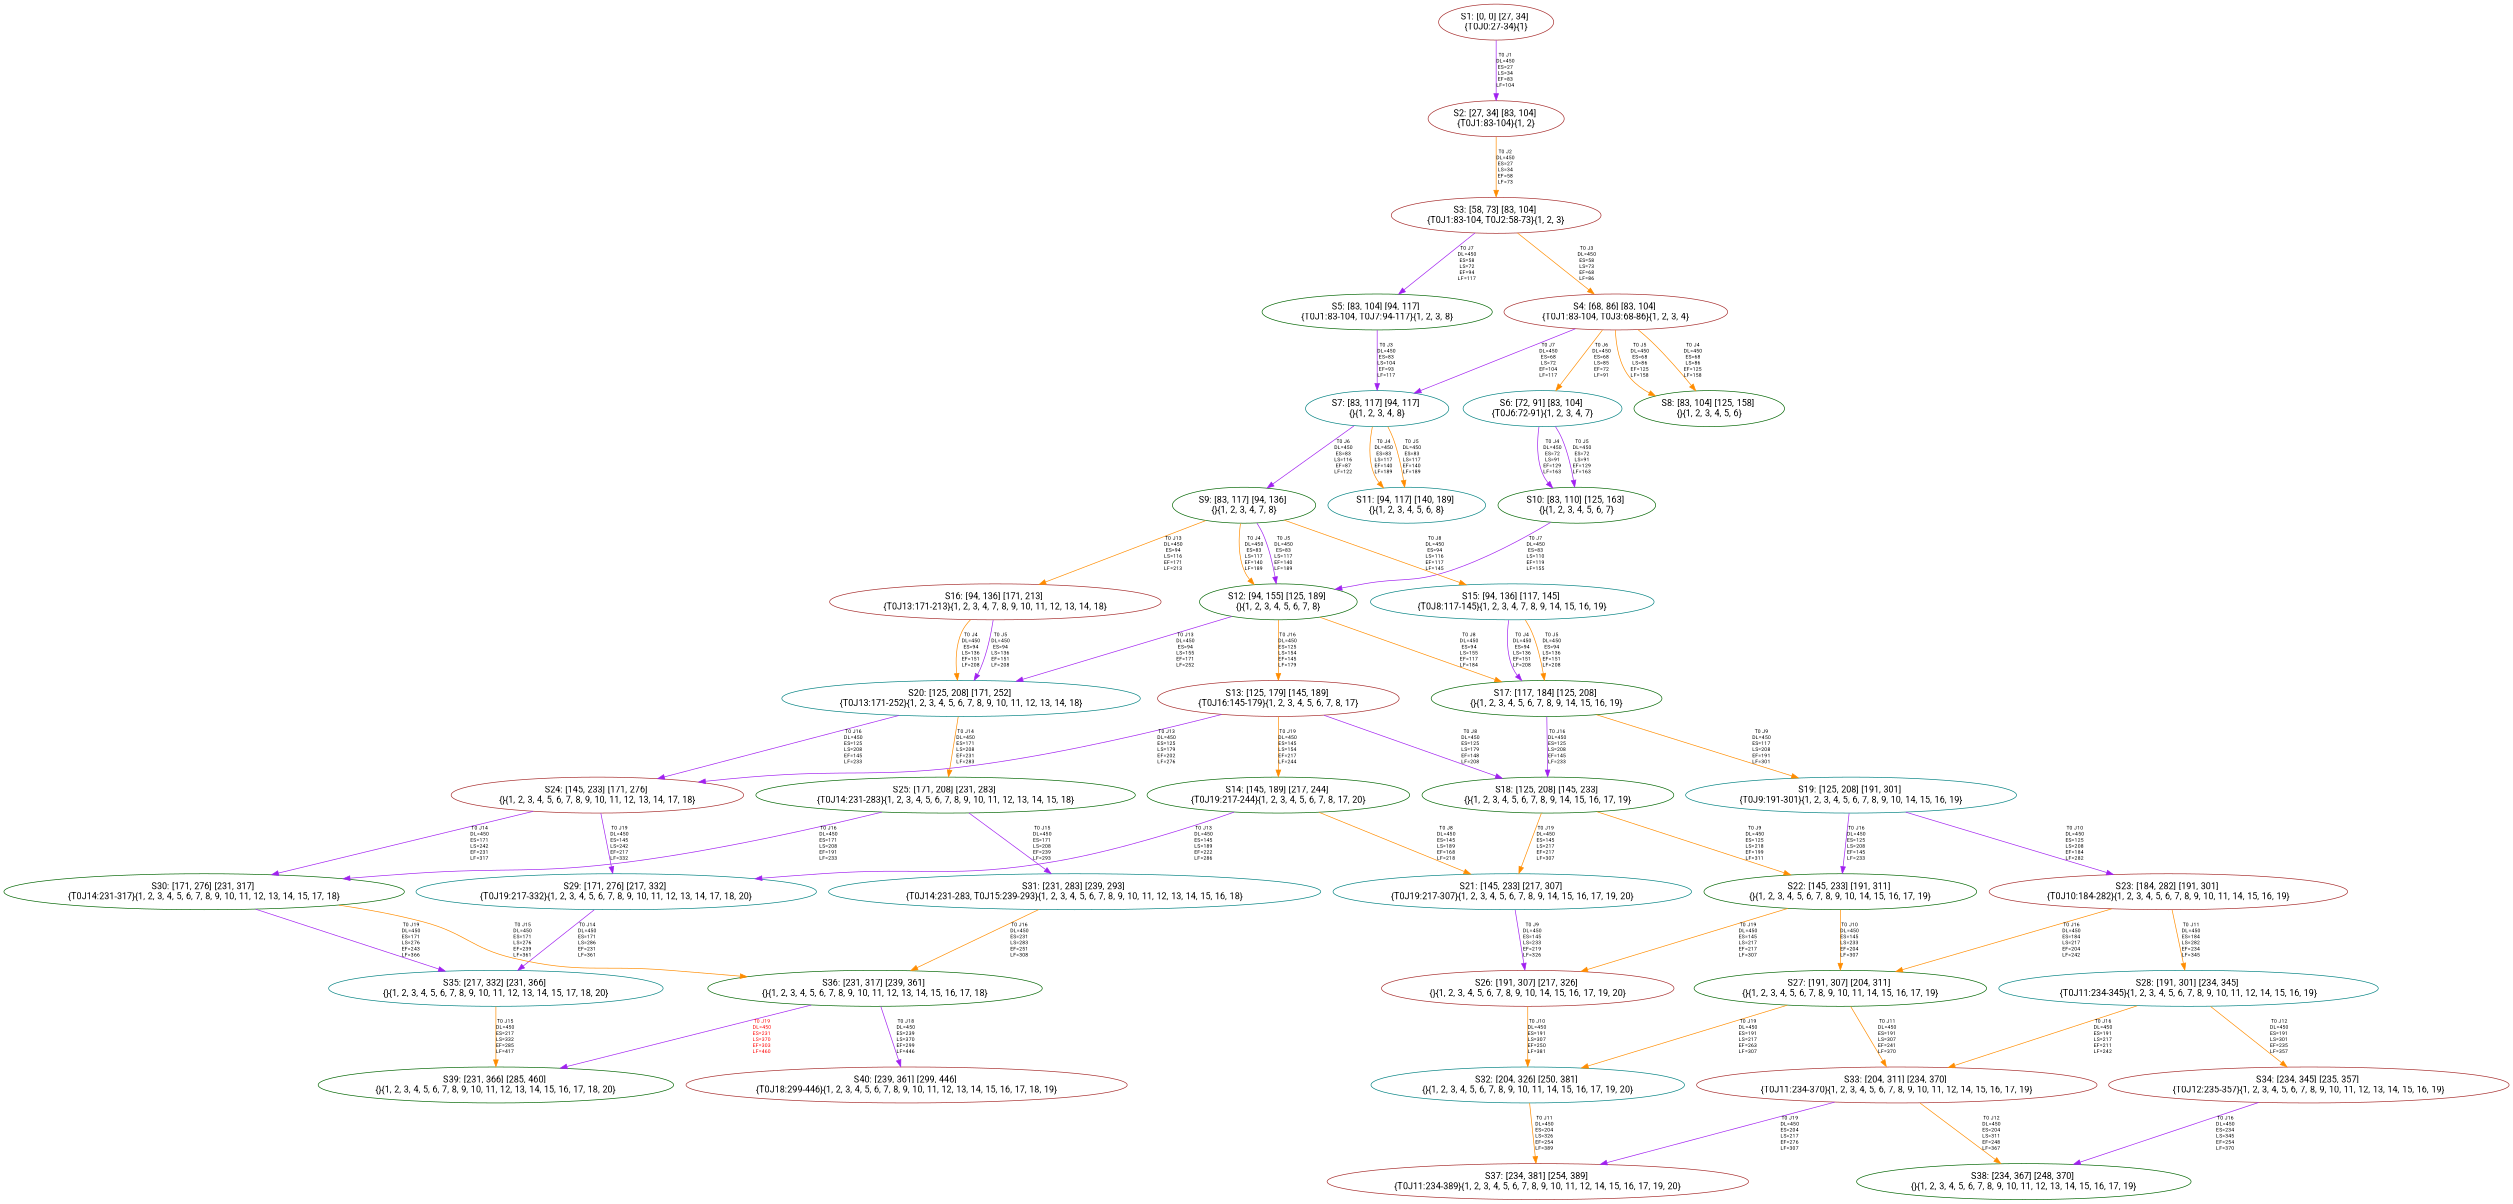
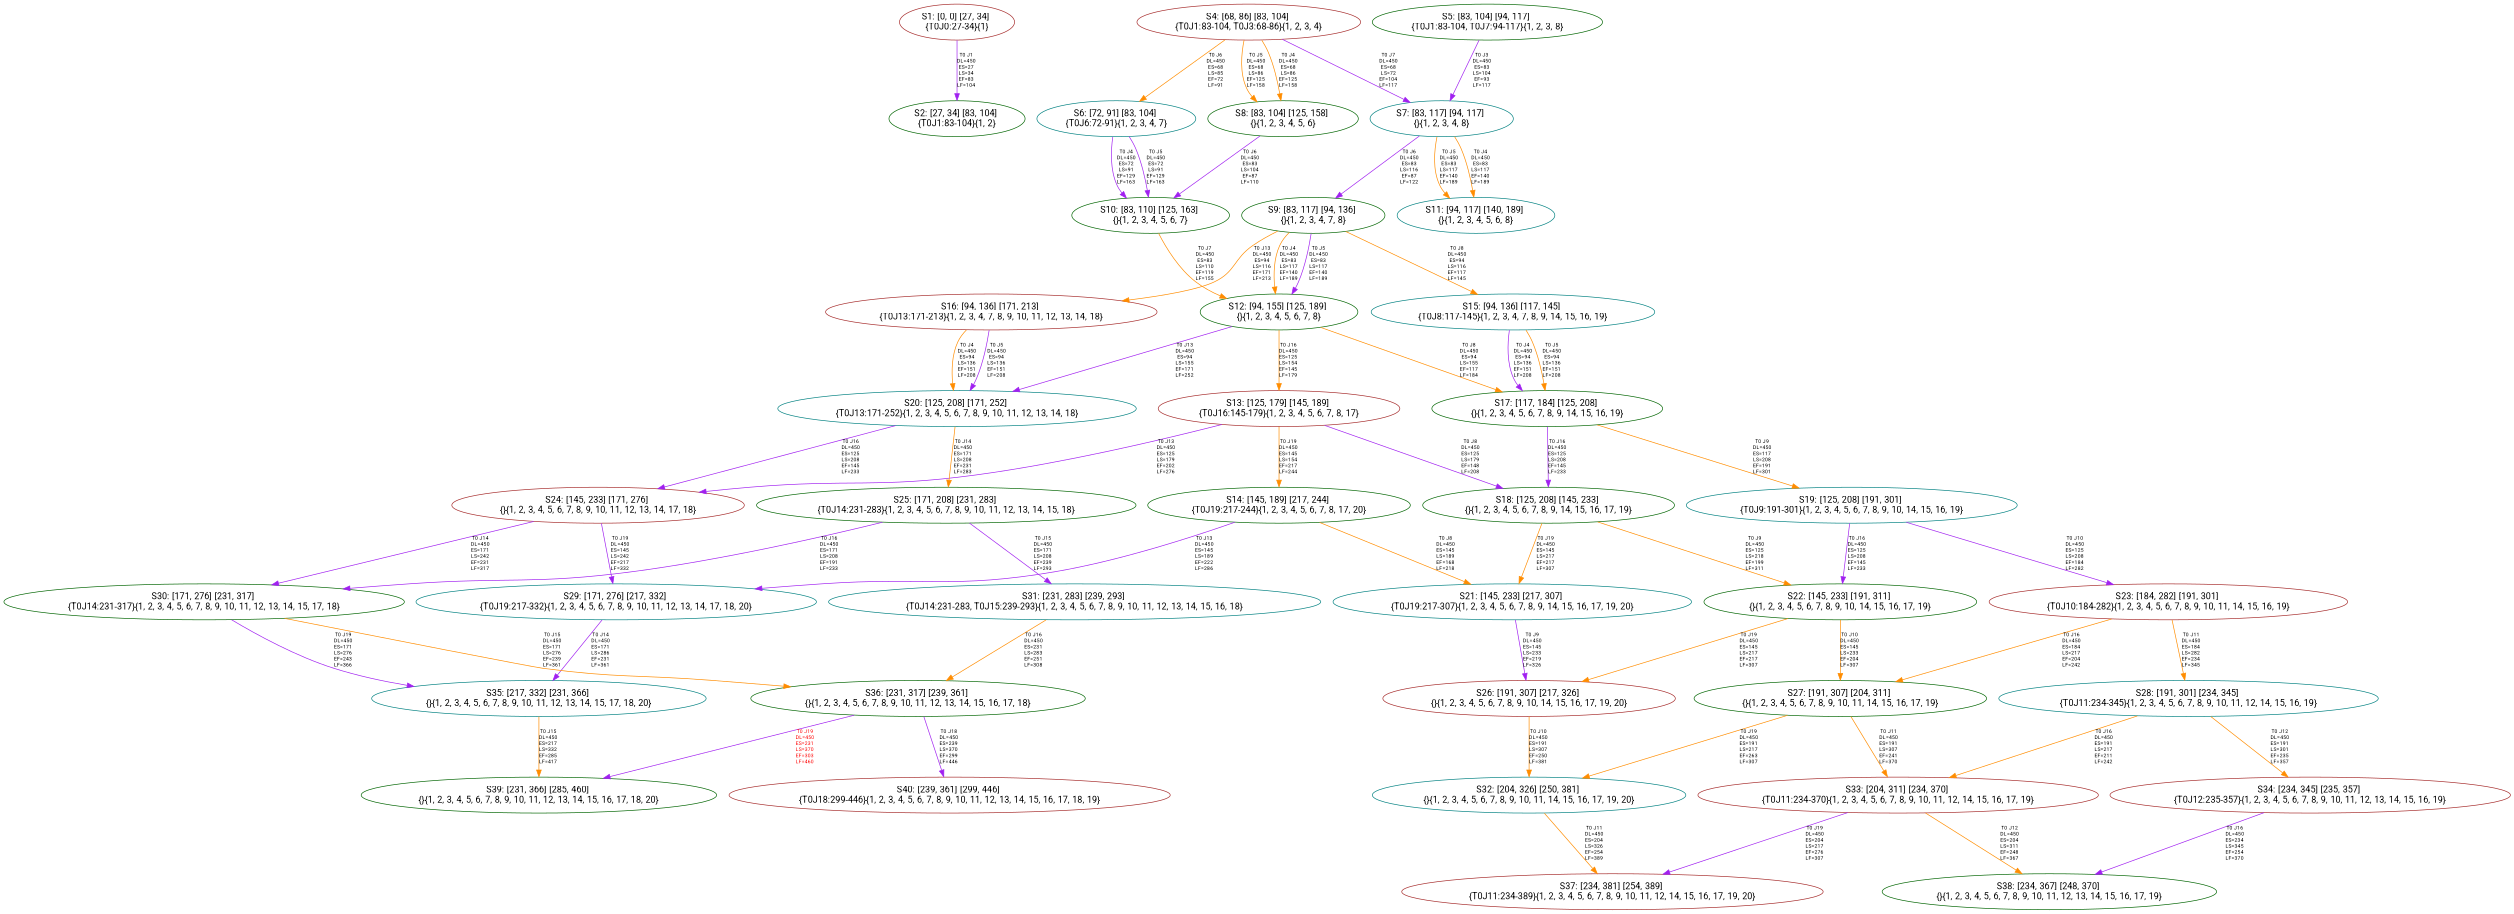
(1496, 119) -> (957, 119)
none -> (1220, 165)
(1496, 215) -> none
(1451, 570) -> (1184, 271)
